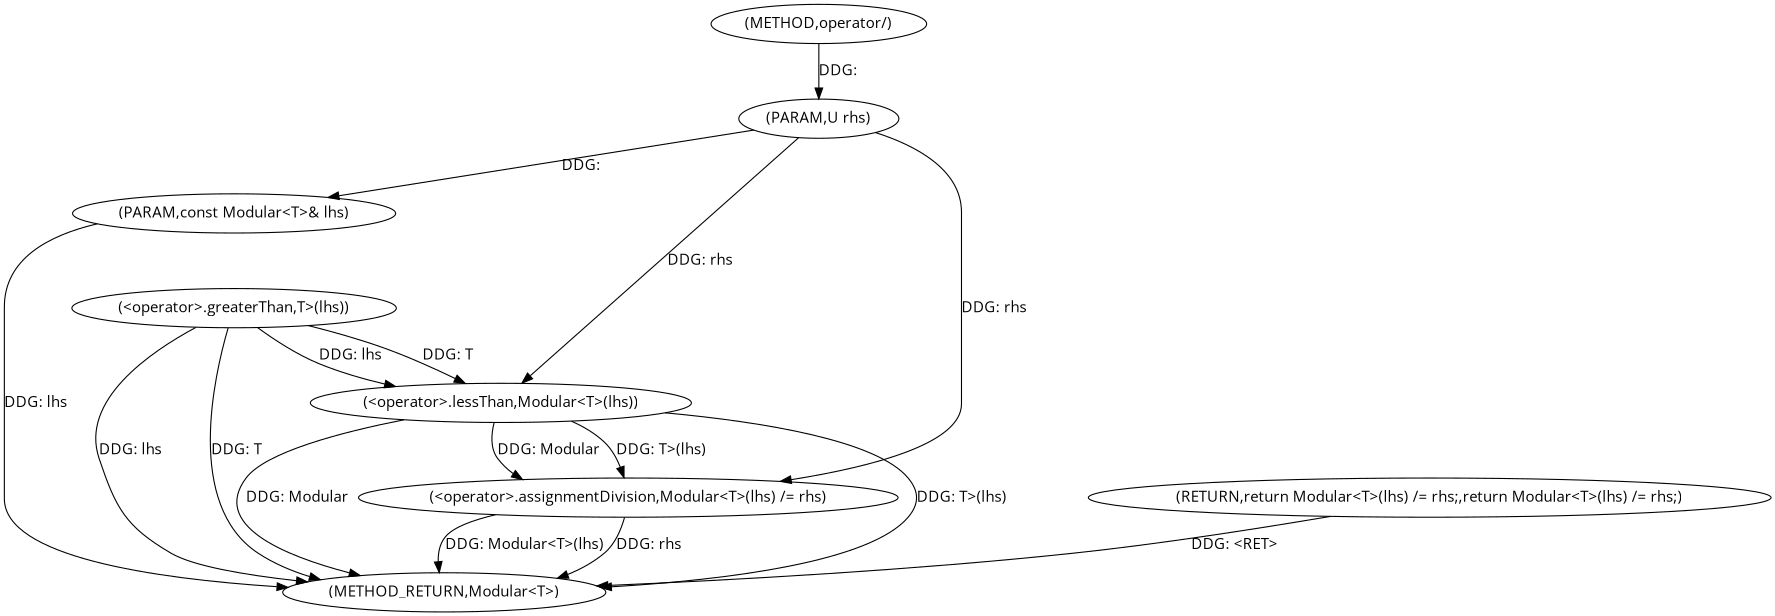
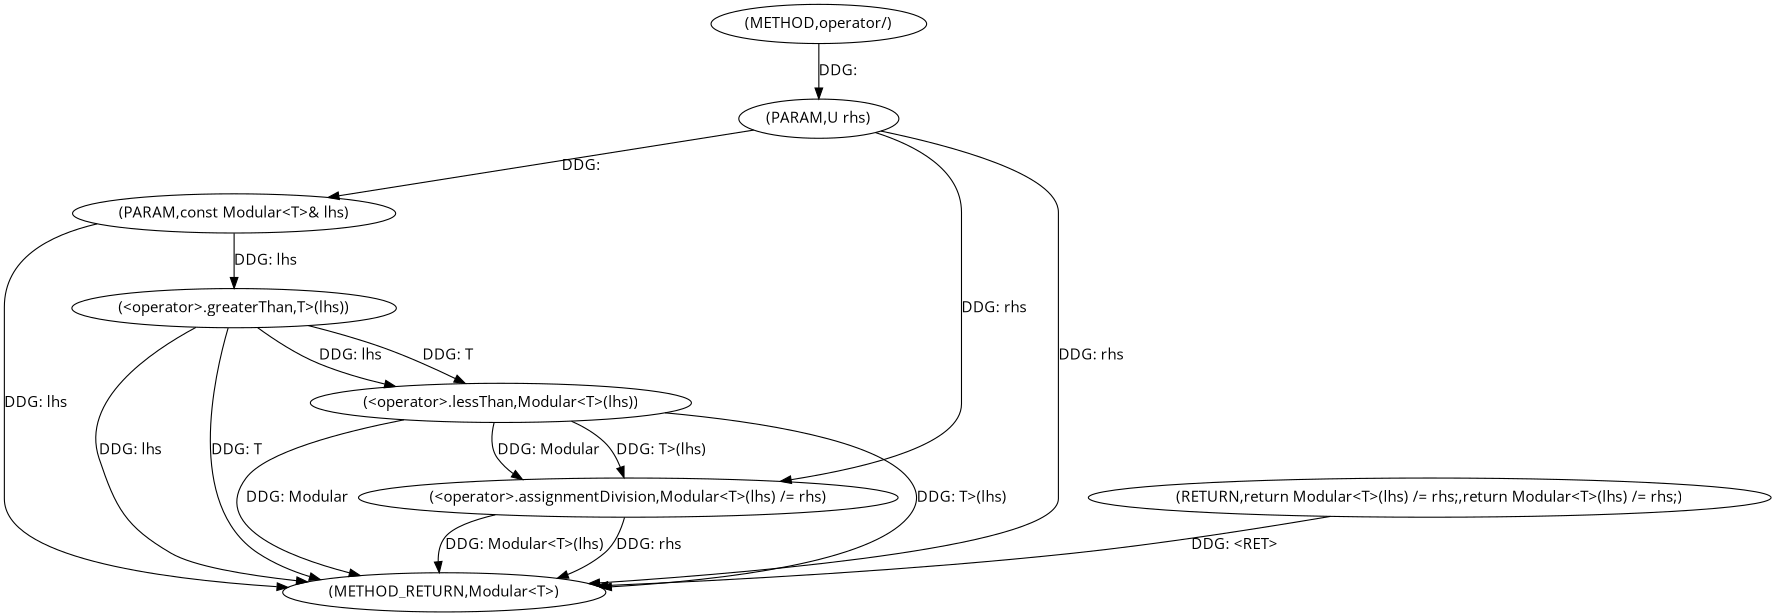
none -> (234, 255)
(664, 257) -> (1058, 491)
